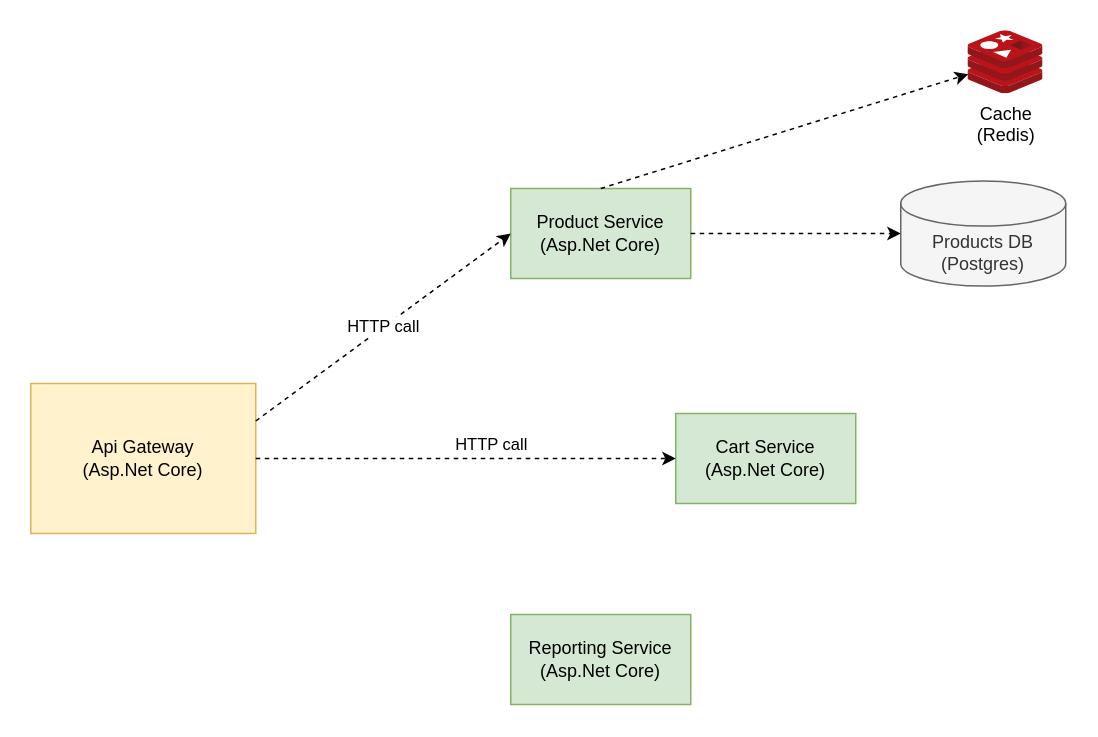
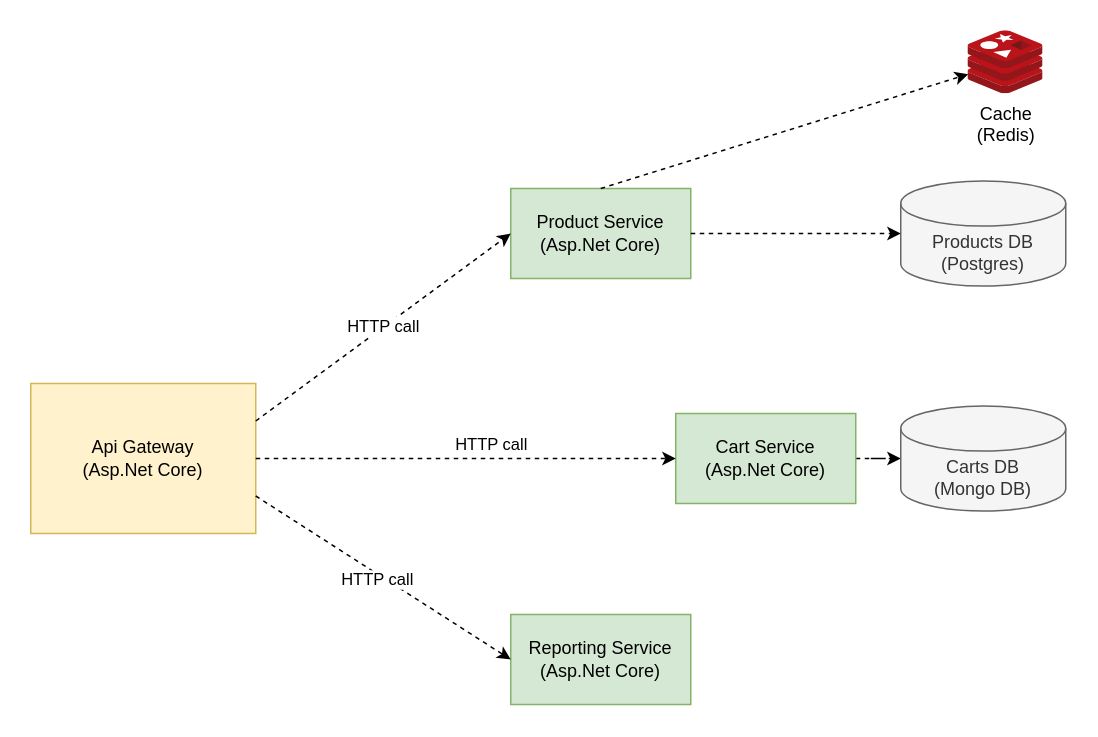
none -> (884, 458)
none -> (983, 458)
none -> (379, 575)
